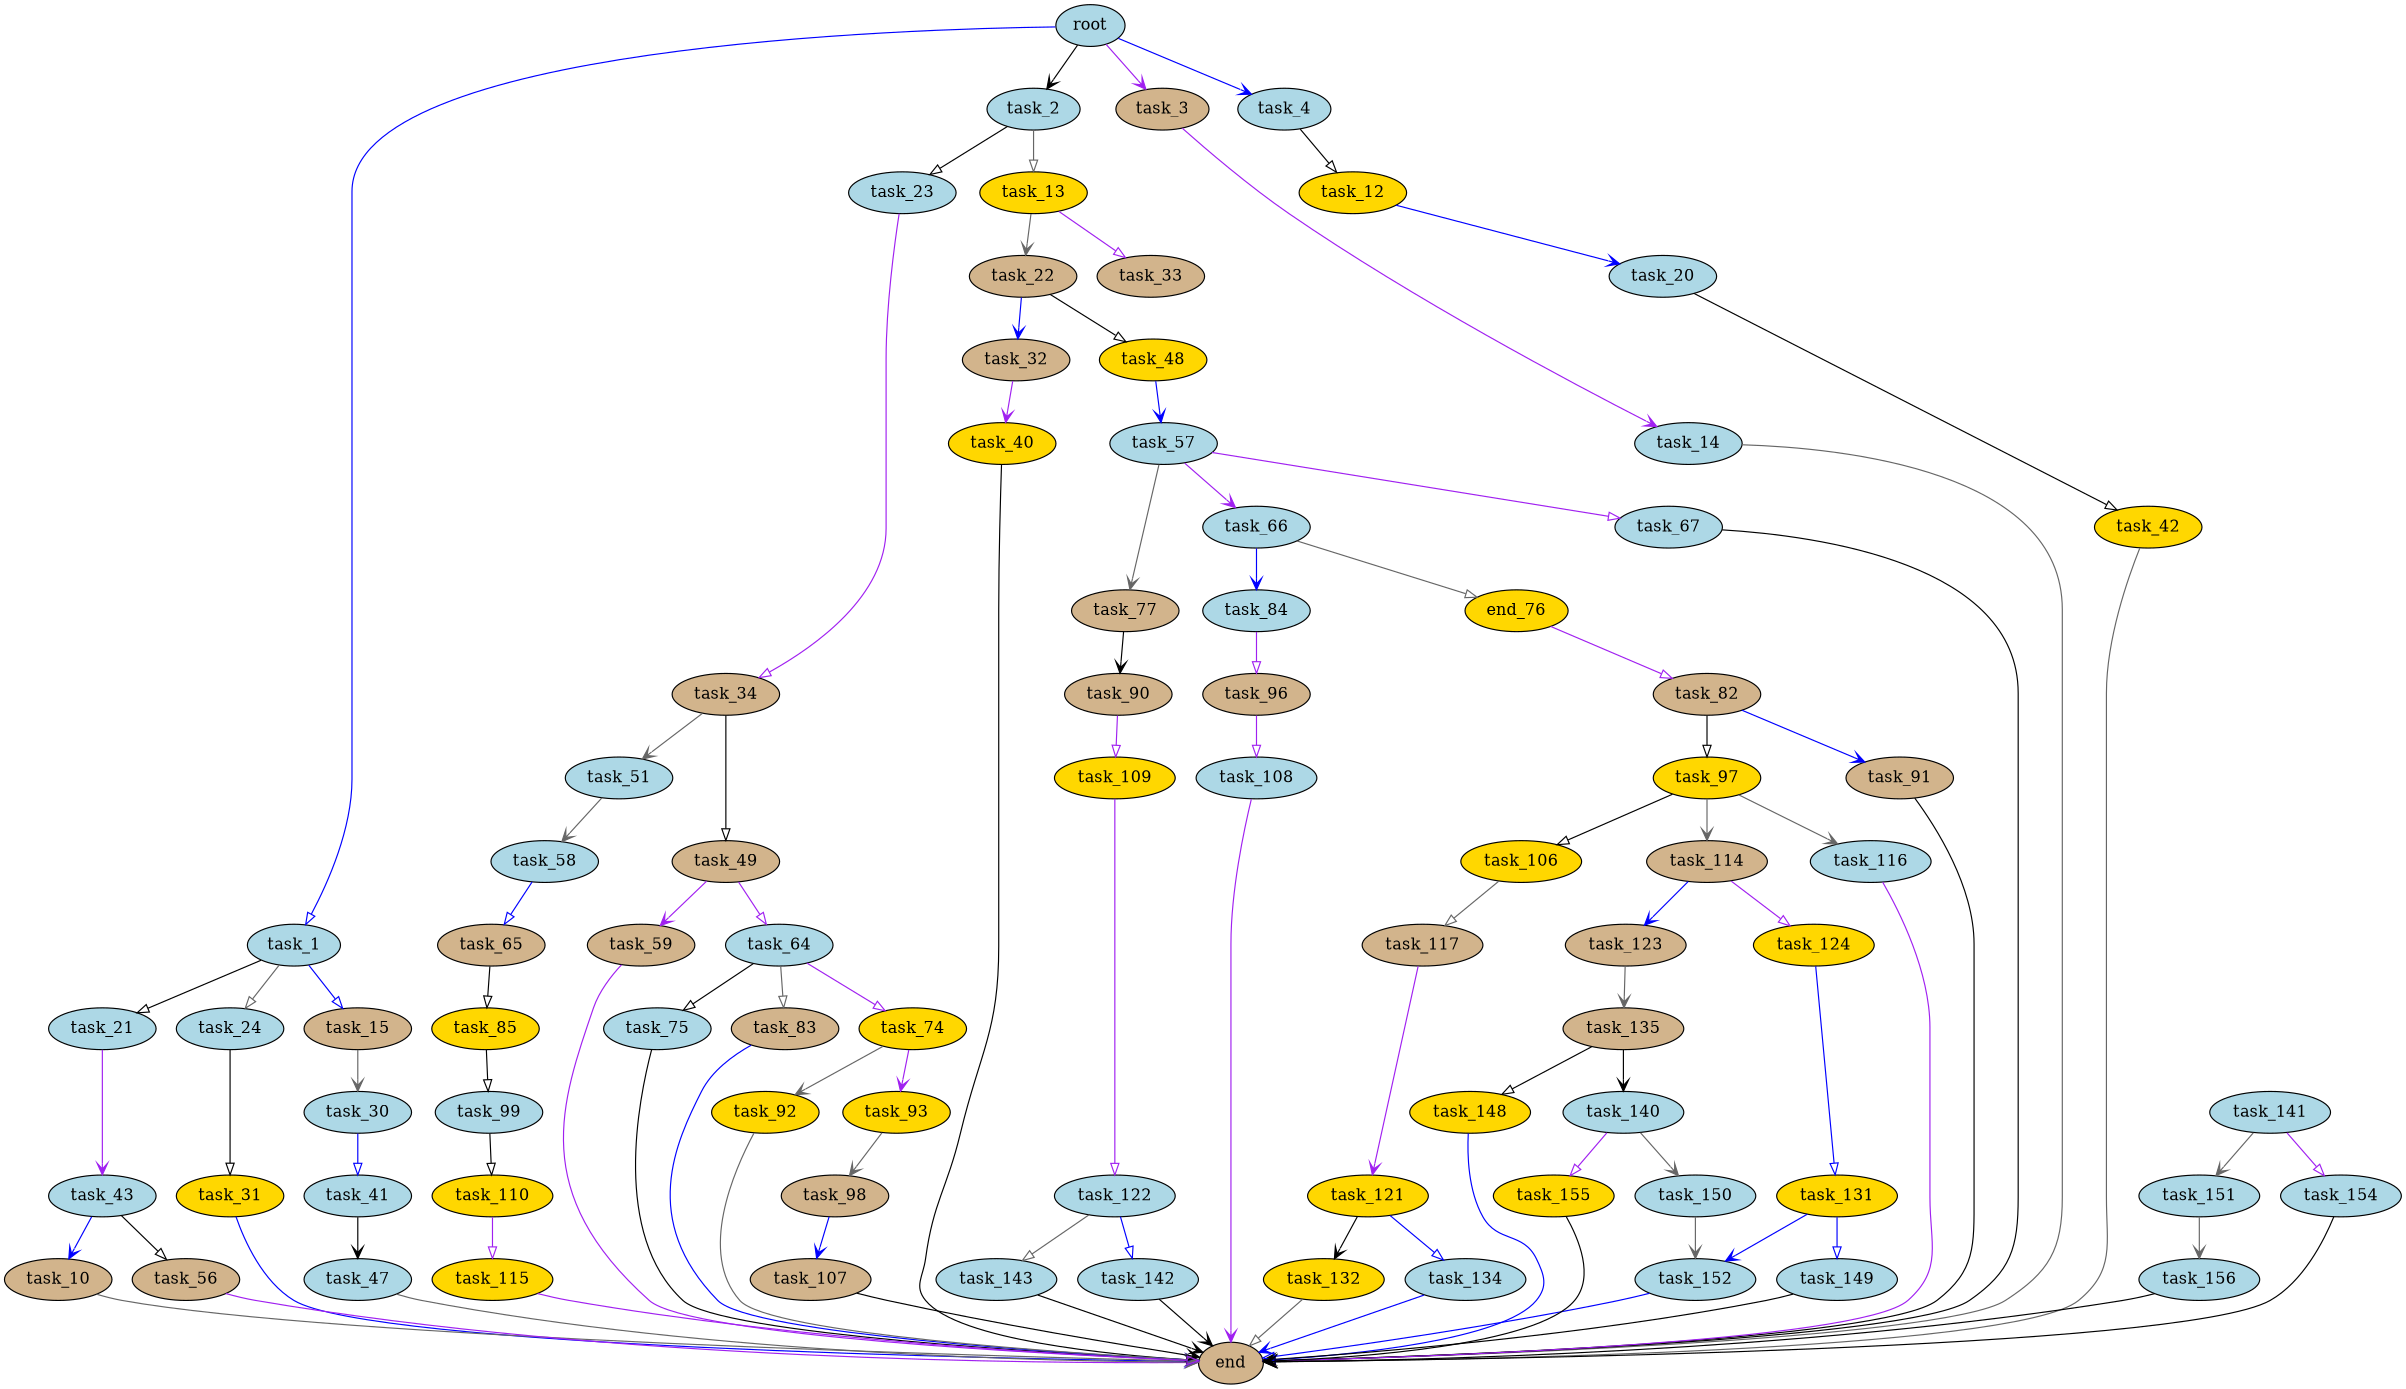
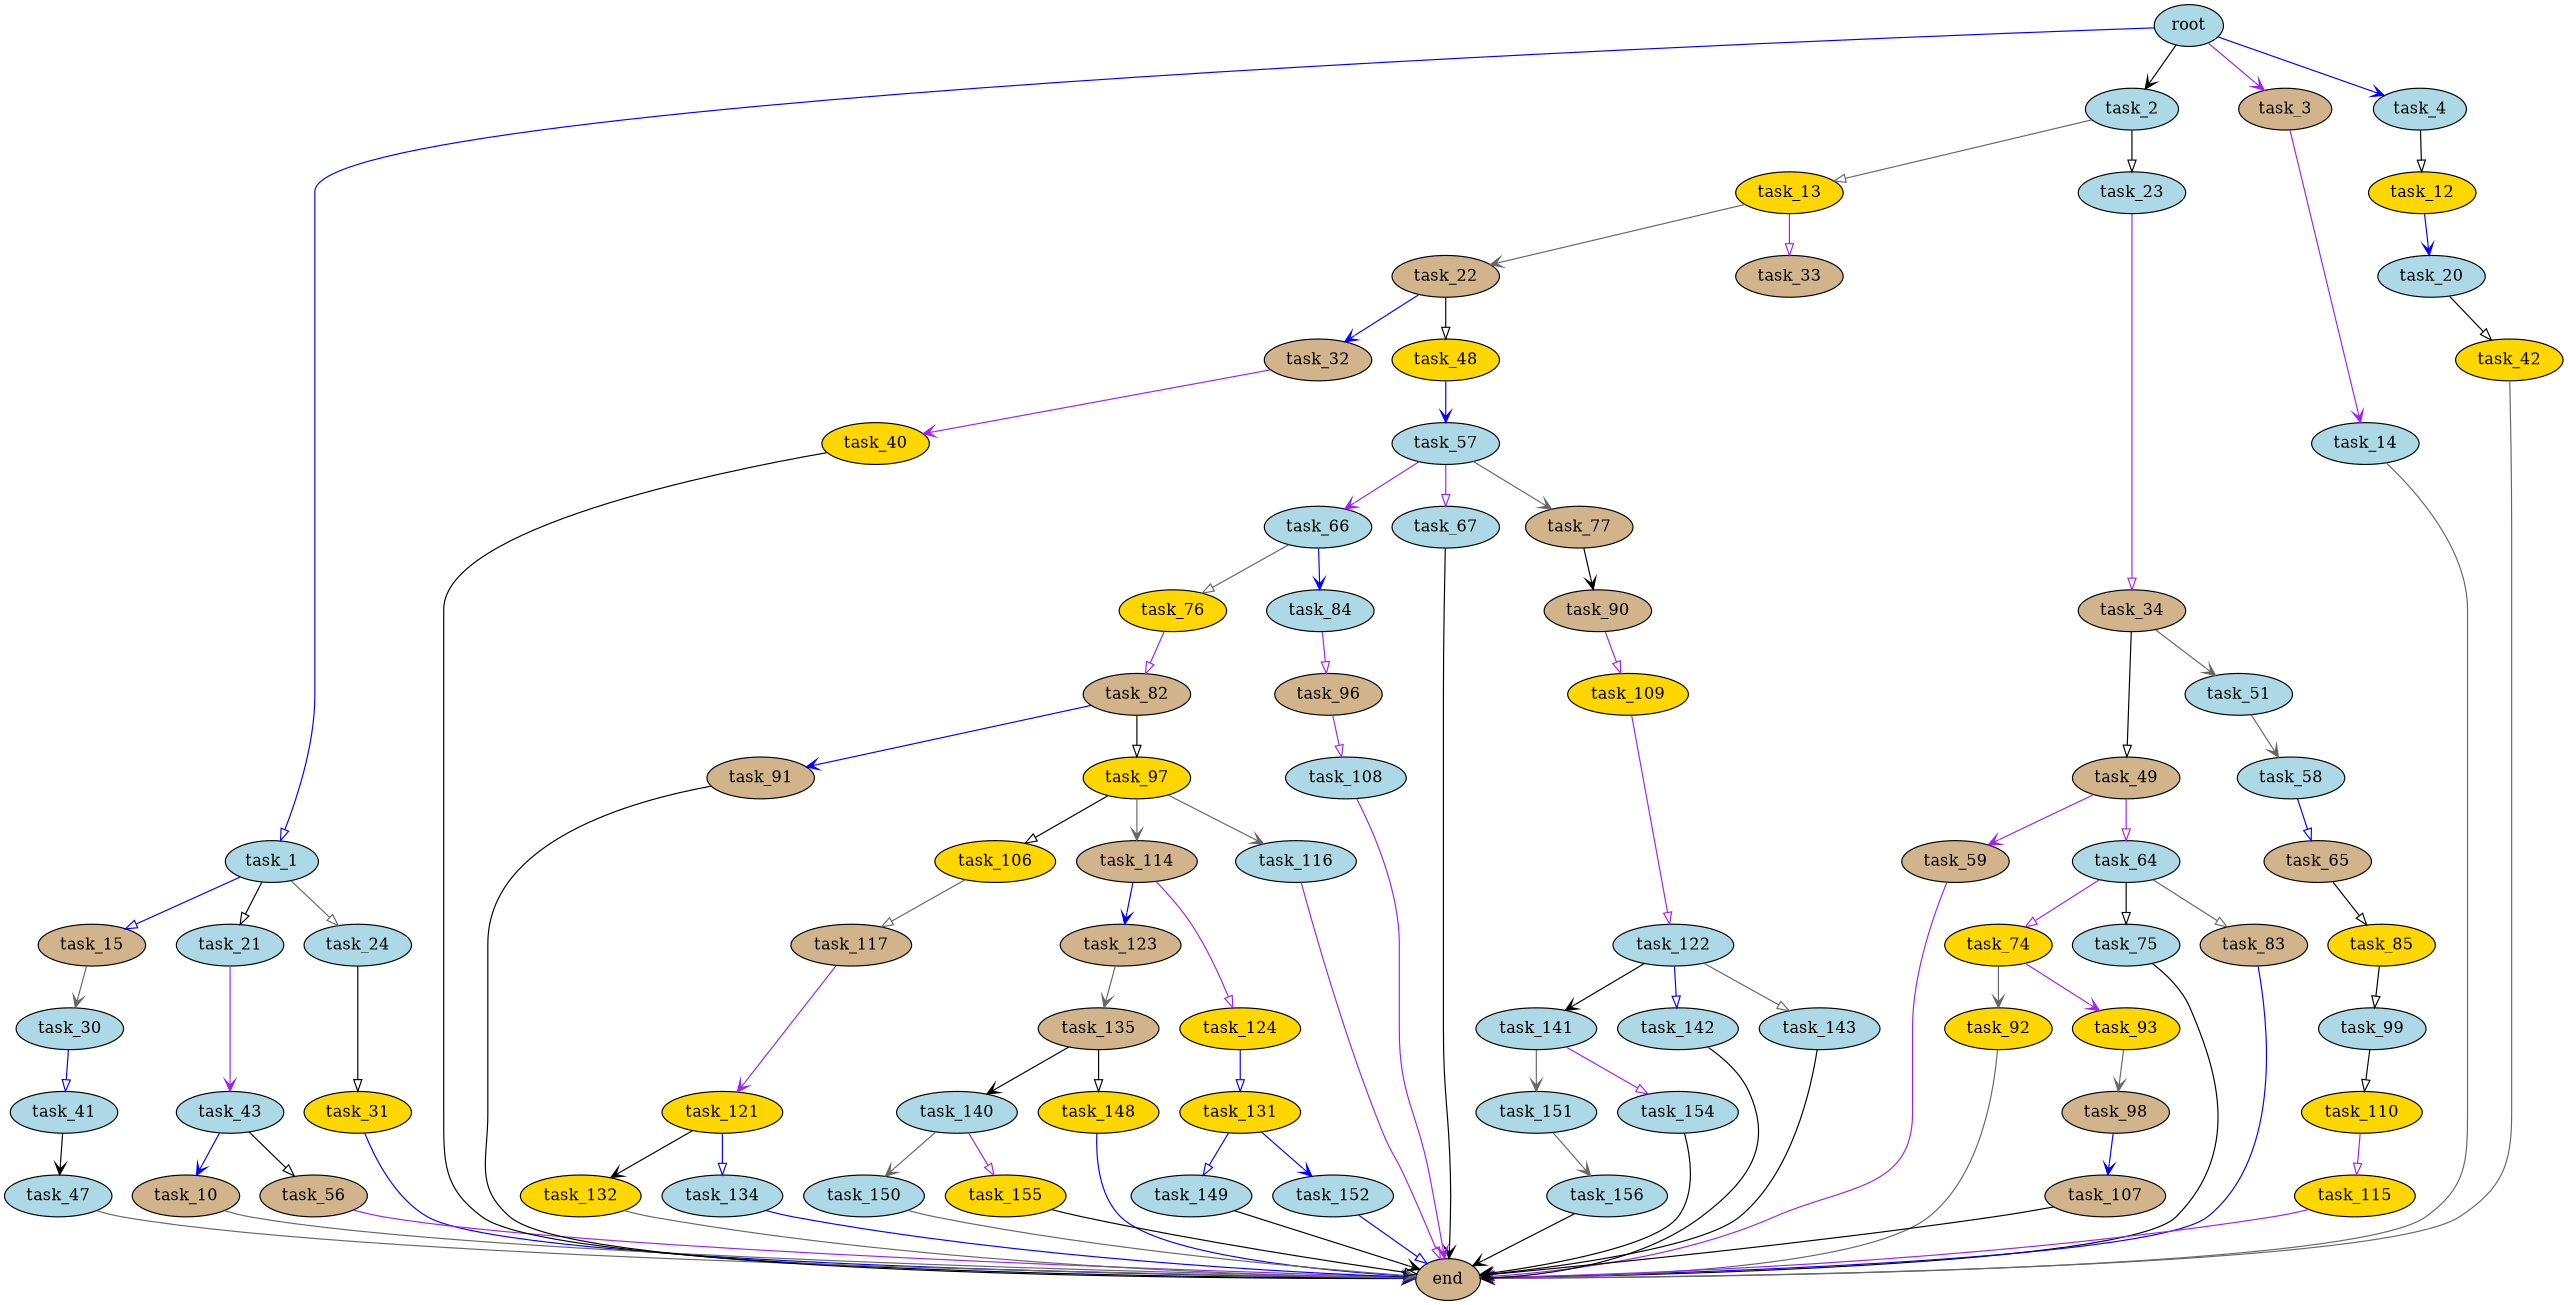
(1517, 611) -> (1173, 611)
none -> (1610, 984)
(1695, 1232) -> (1155, 1251)
